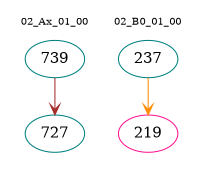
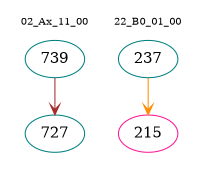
(55, 22) -> (55, 22)
(148, 22) -> (148, 22)
(148, 134) -> (148, 134)
